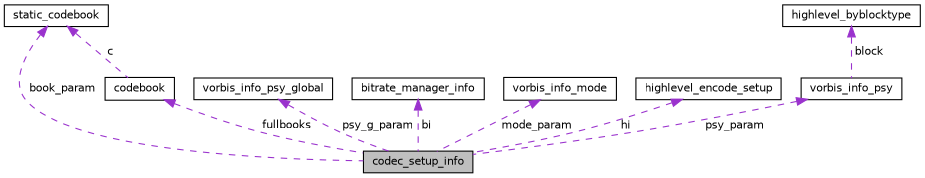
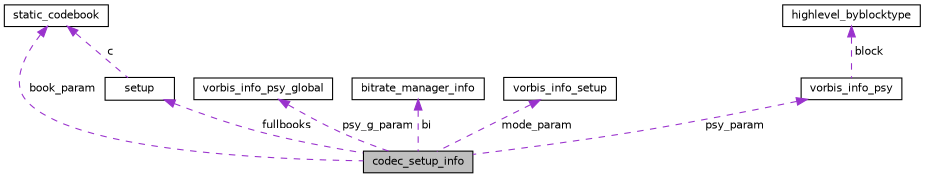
(140, 89) -> (140, 89)
(560, 89) -> (560, 89)
(708, 89) -> none
